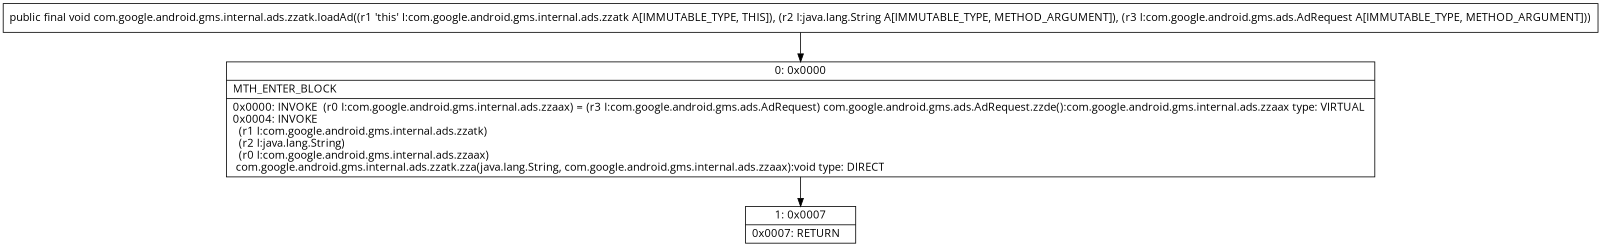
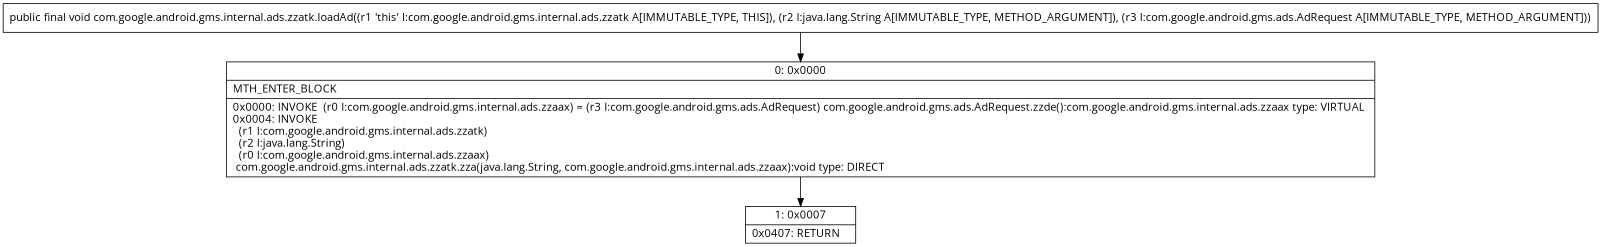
(801, 234) -> (801, 234)
